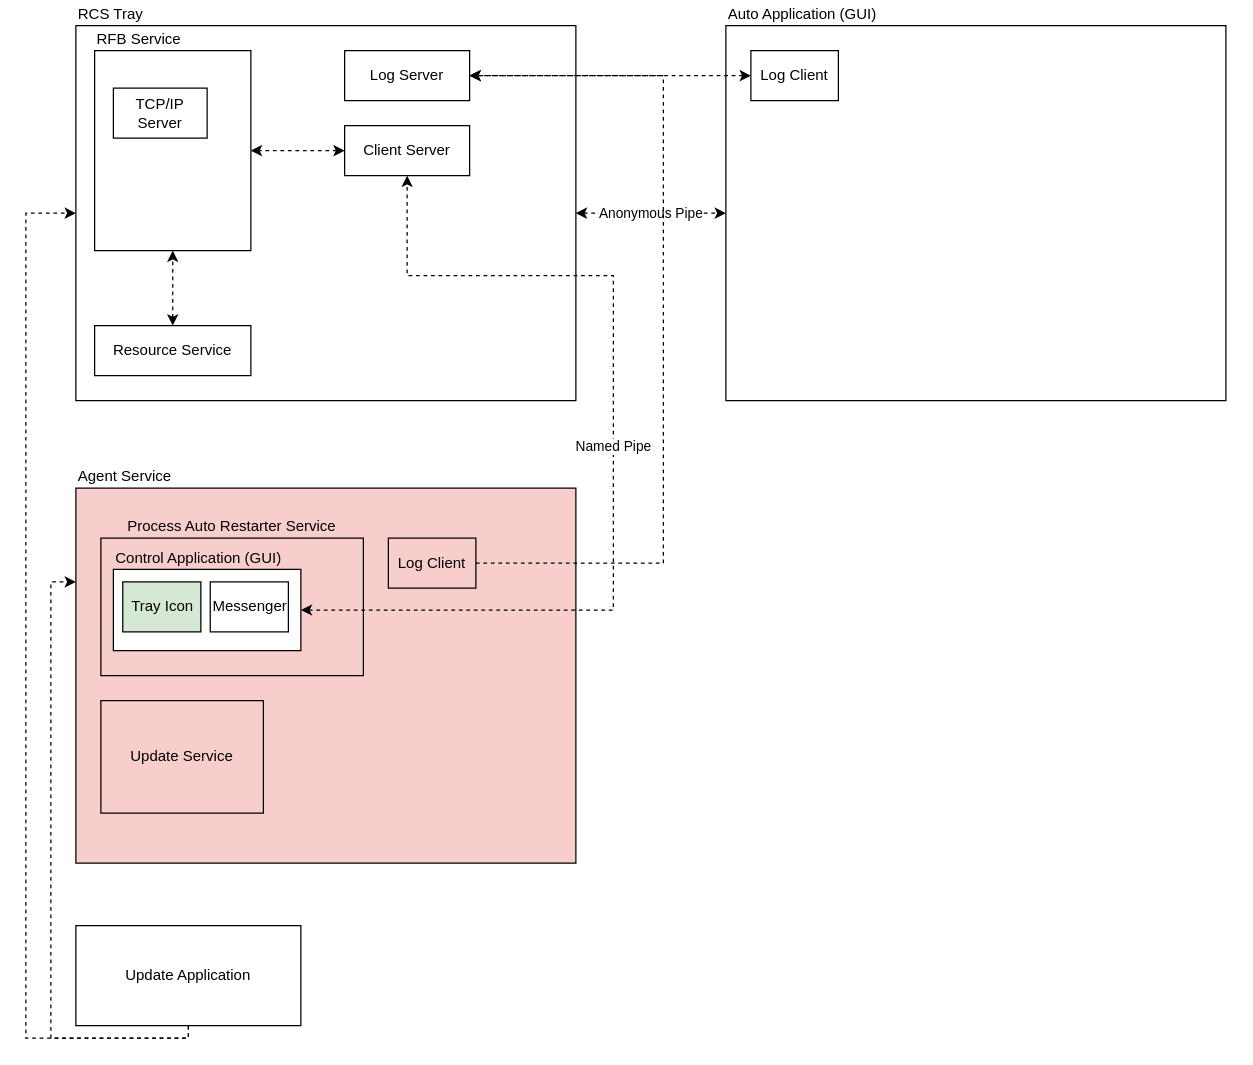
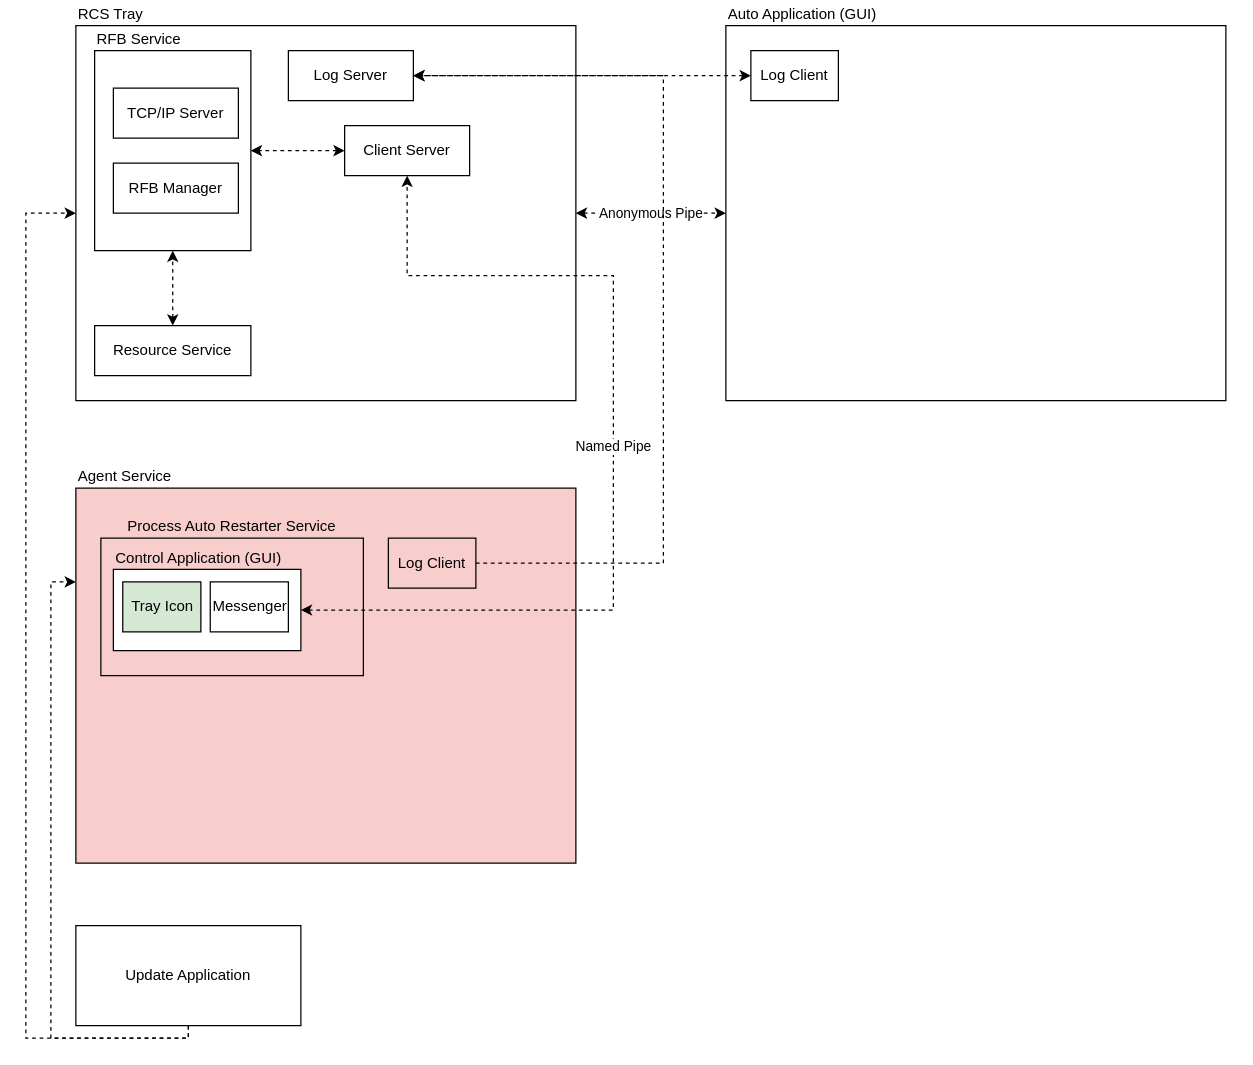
(407, 76) -> (351, 76)
(160, 113) -> (176, 113)
none -> (176, 188)
(182, 757) -> none
